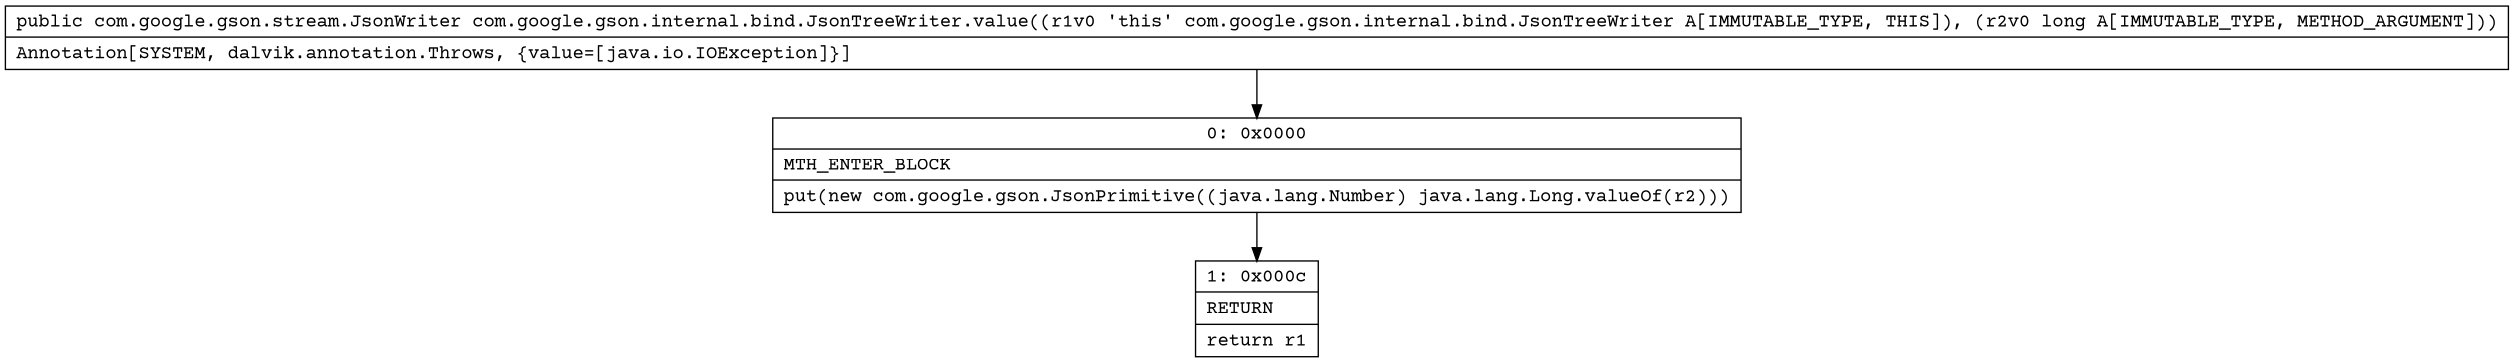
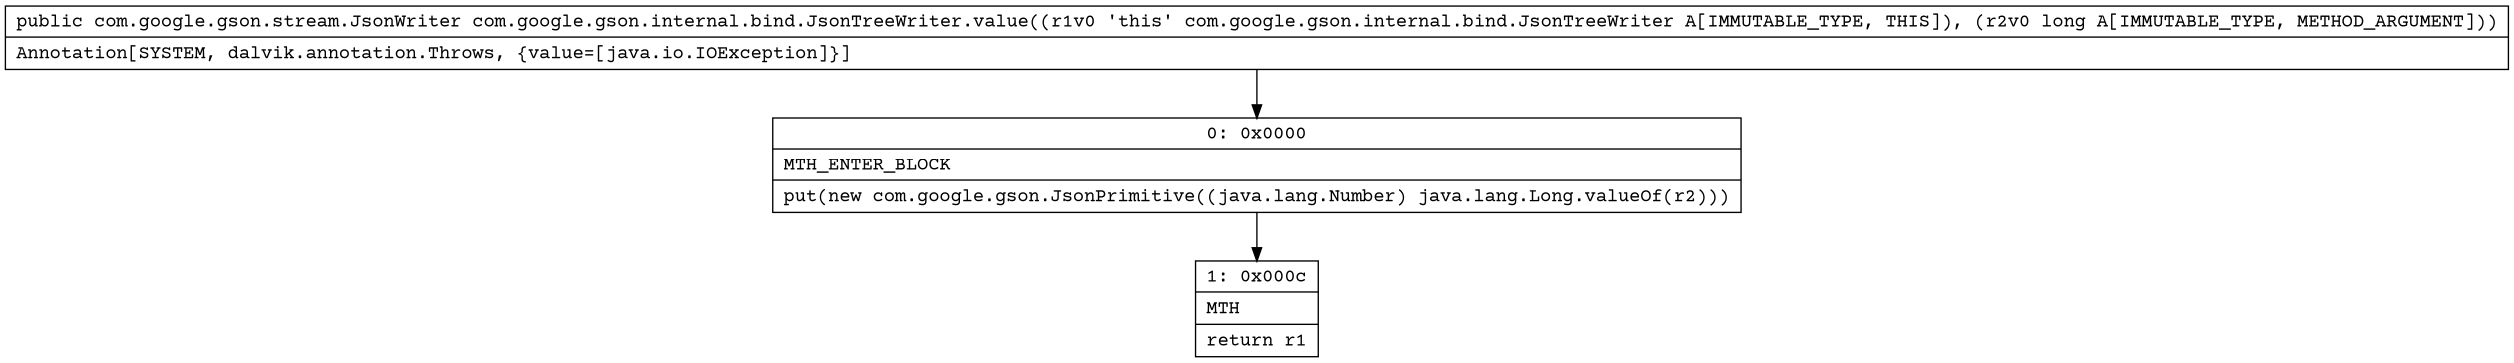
(1240, 307) -> (1223, 307)
